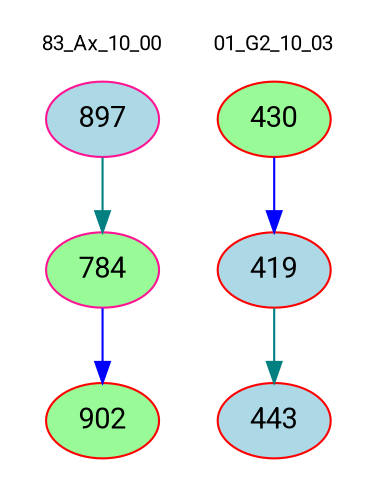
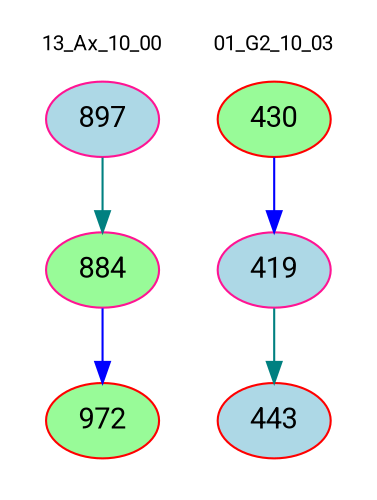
(103, 45) -> (103, 45)
(103, 270) -> (103, 270)
(274, 270) -> (274, 270)
(103, 421) -> (103, 421)
